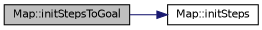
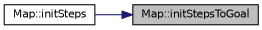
(143, 15) -> (108, 15)
